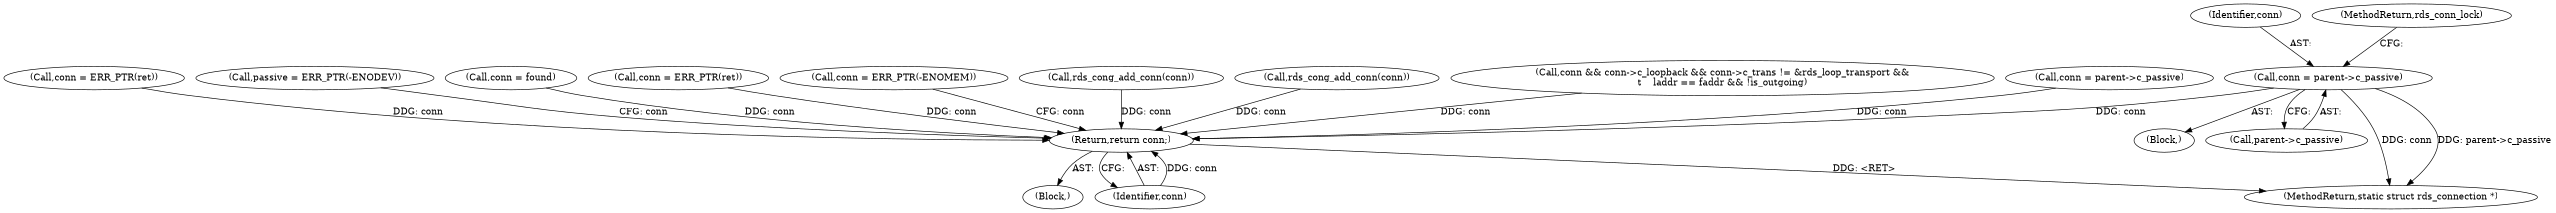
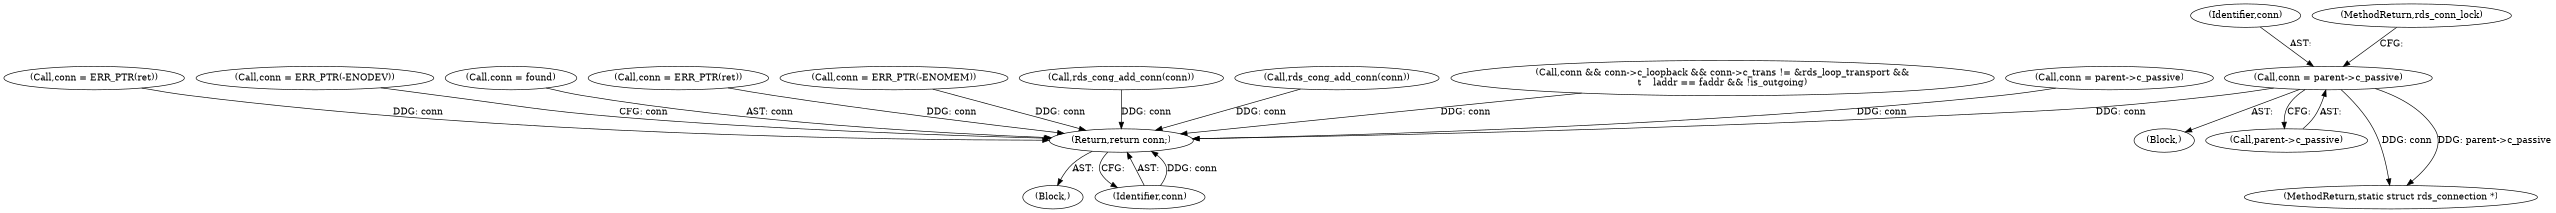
(315, 78) -> (315, 78)
(770, 112) -> (770, 112)
(1060, 112) -> (1060, 112)
(1725, 167) -> none
